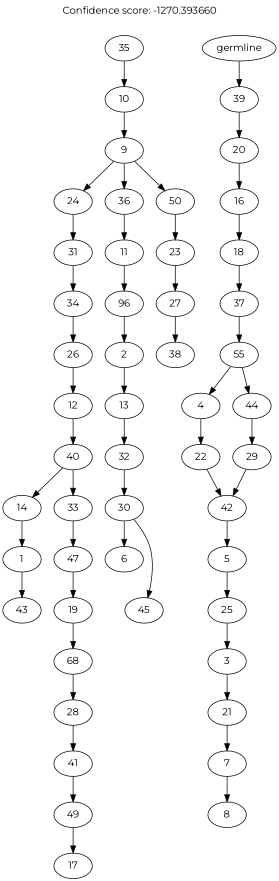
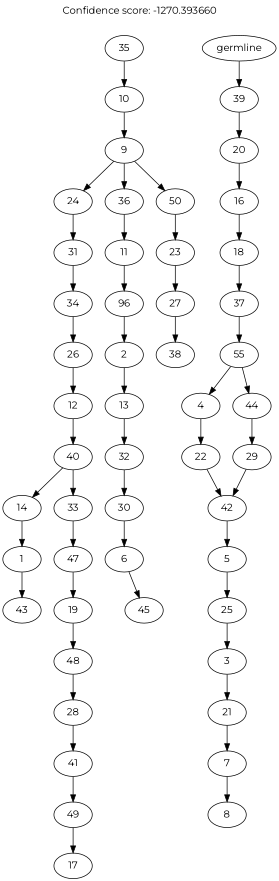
(151, 553) -> (133, 581)
(73, 661) -> (73, 661)
